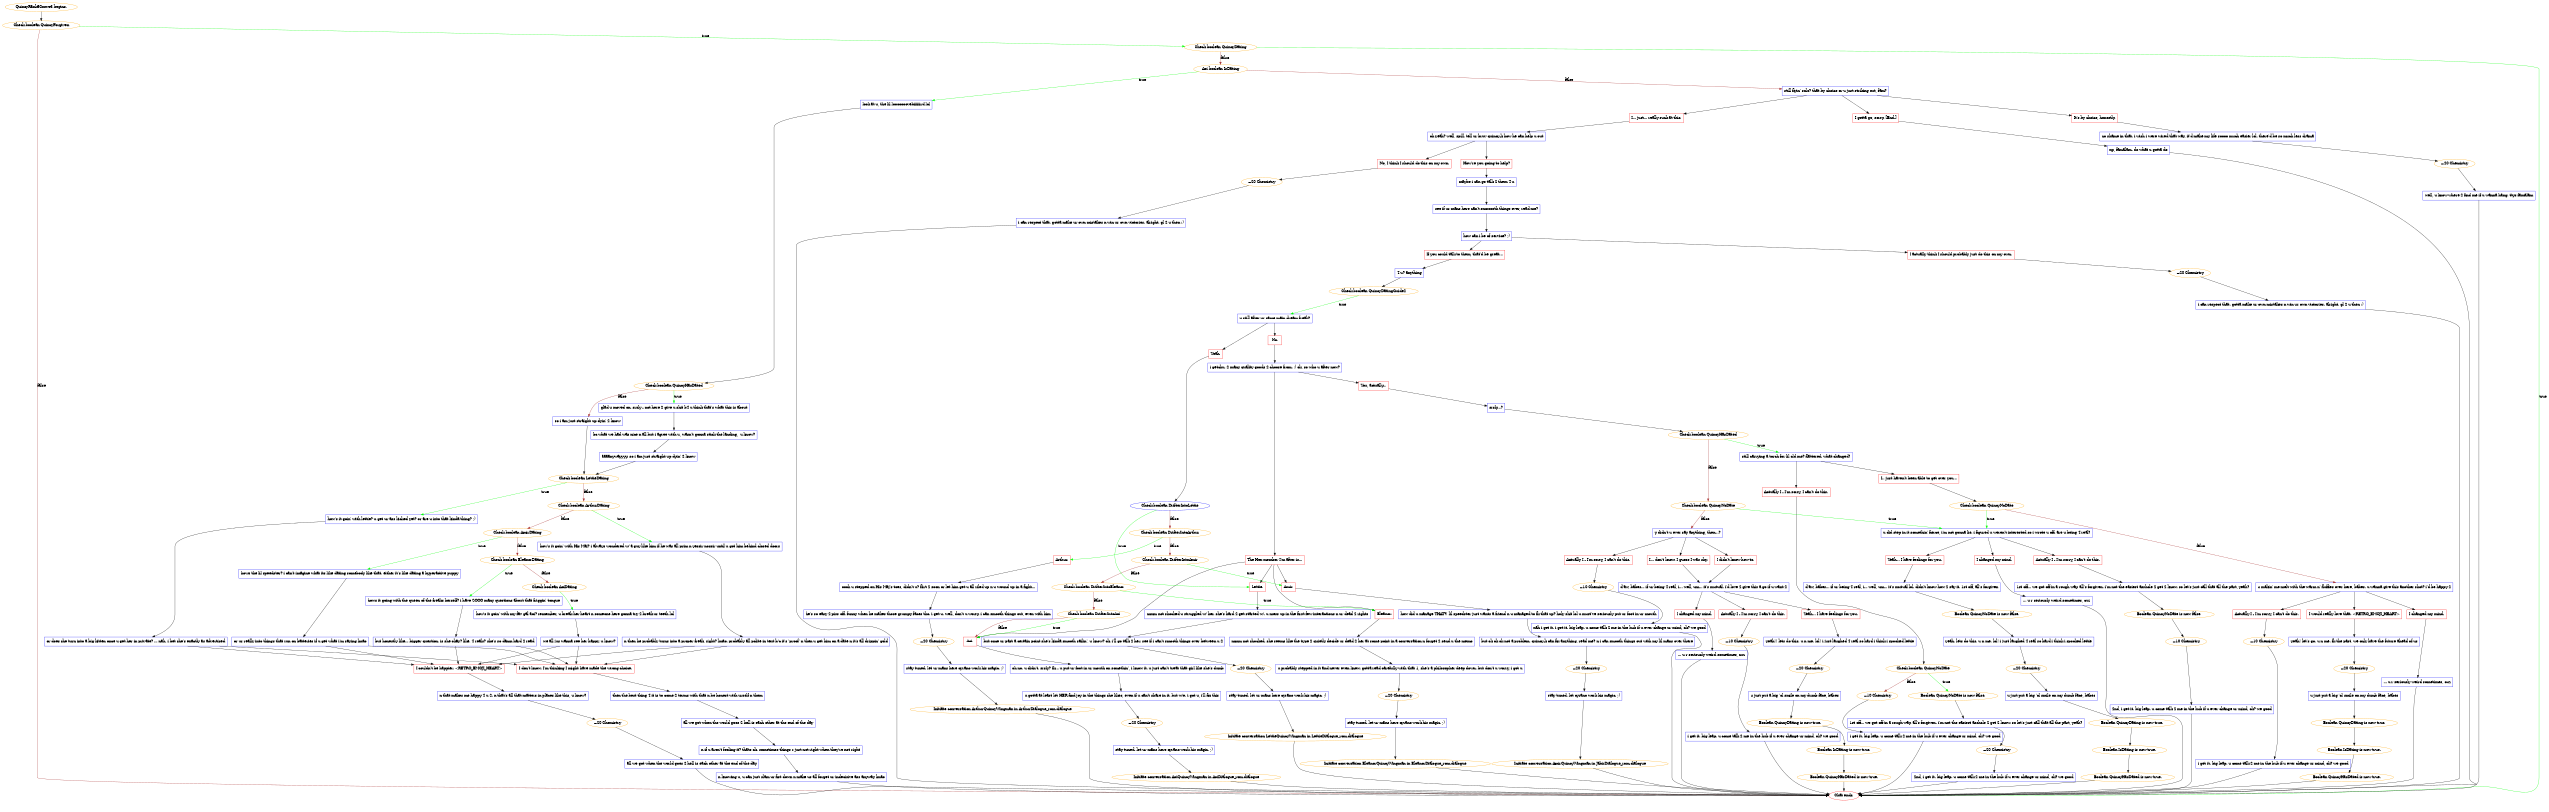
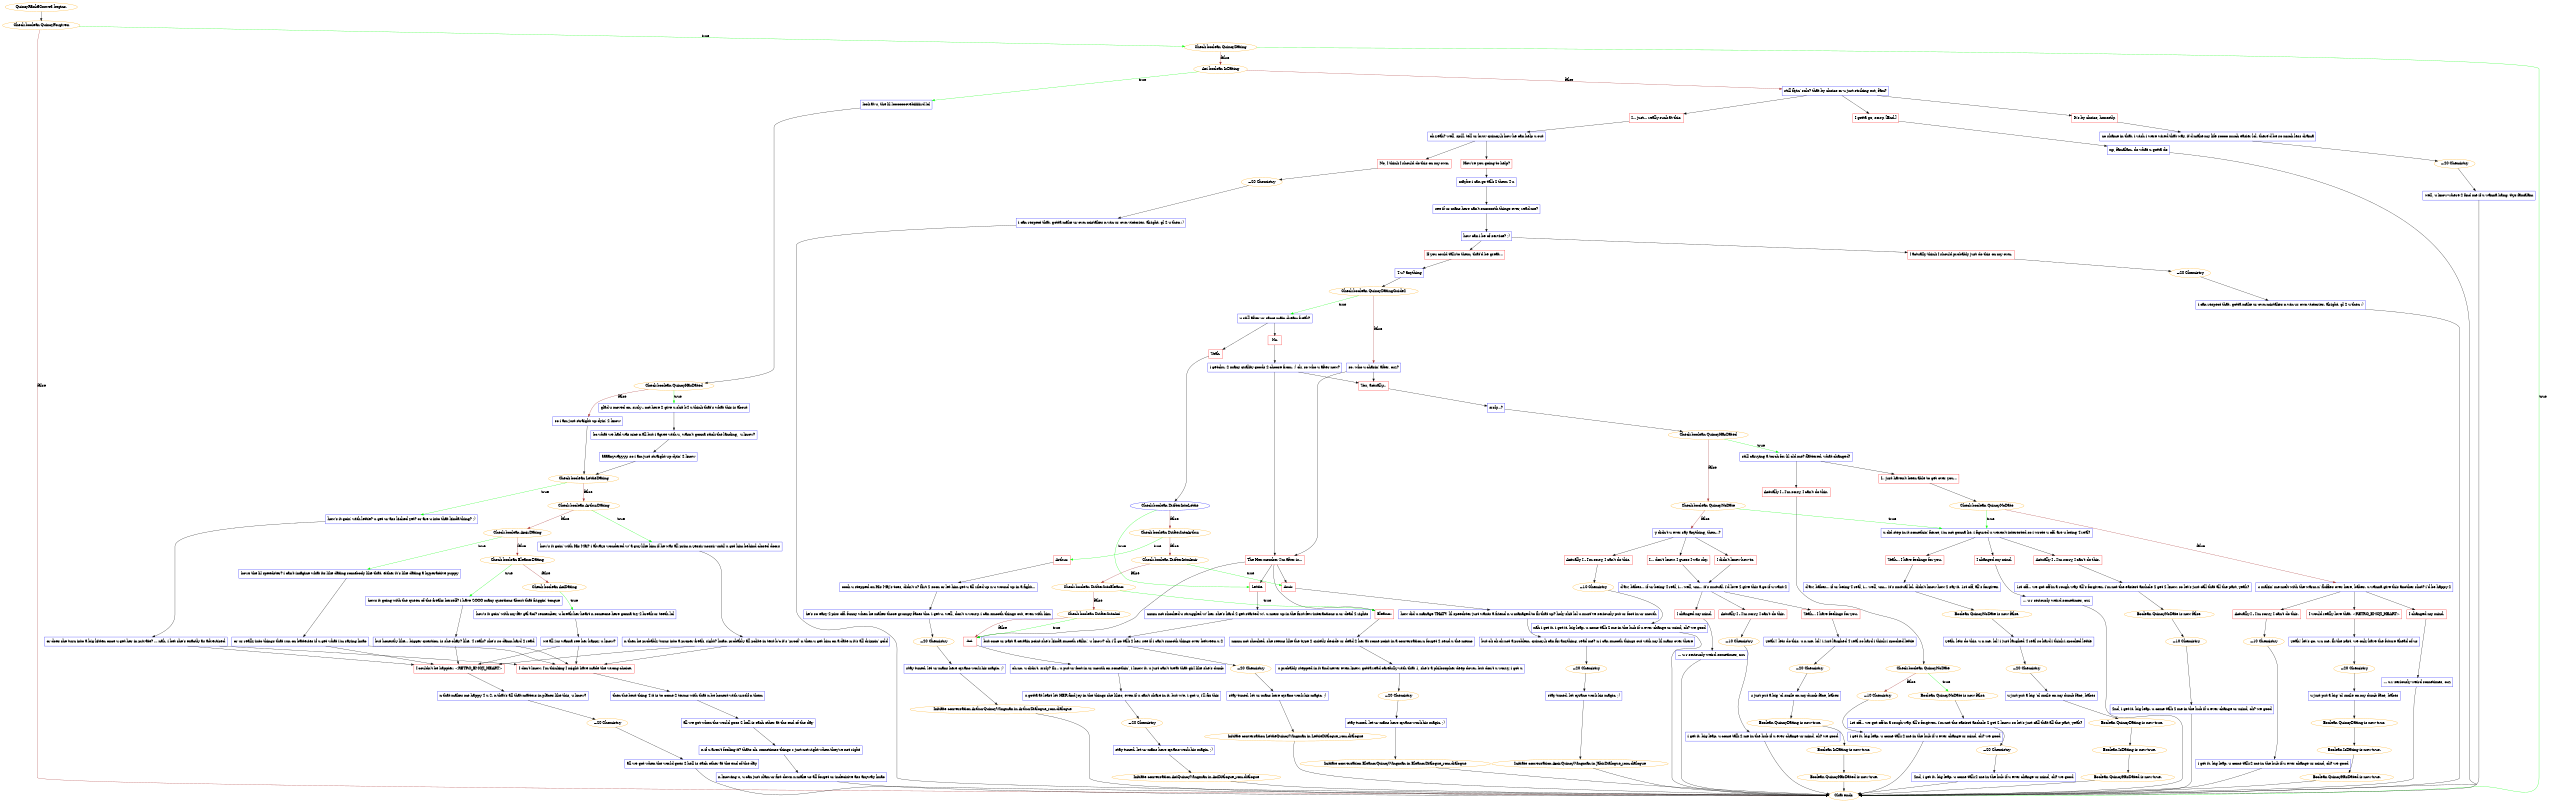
none -> (1374, 368)
(1844, 796) -> (1844, 796)
